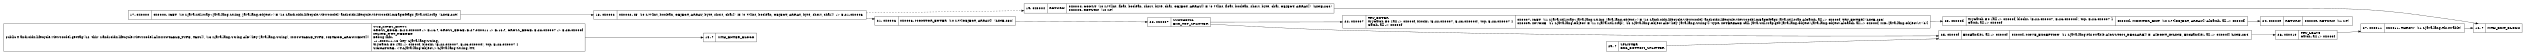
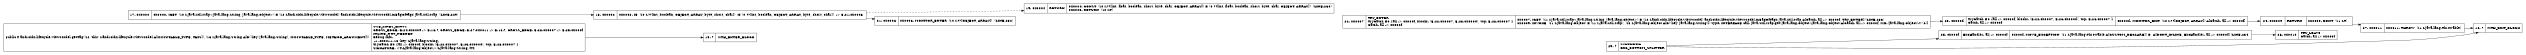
(1905, 8) -> (2072, 47)
(2328, 21) -> (2328, 21)
(1179, 22) -> none
(2348, 32) -> (2355, 24)
(1629, 44) -> (1631, 44)
